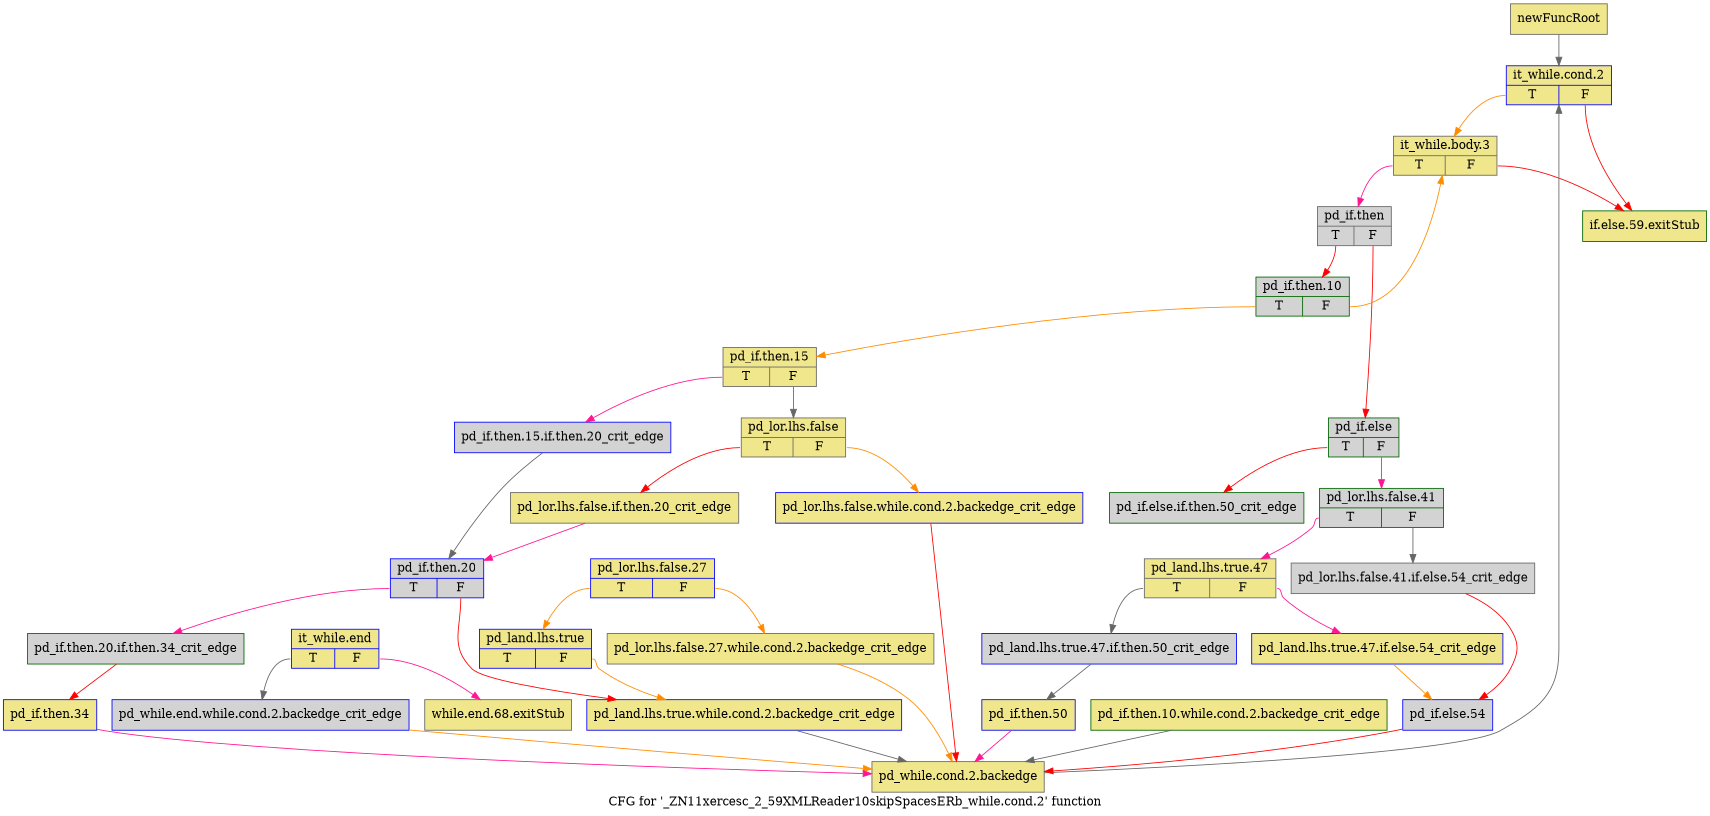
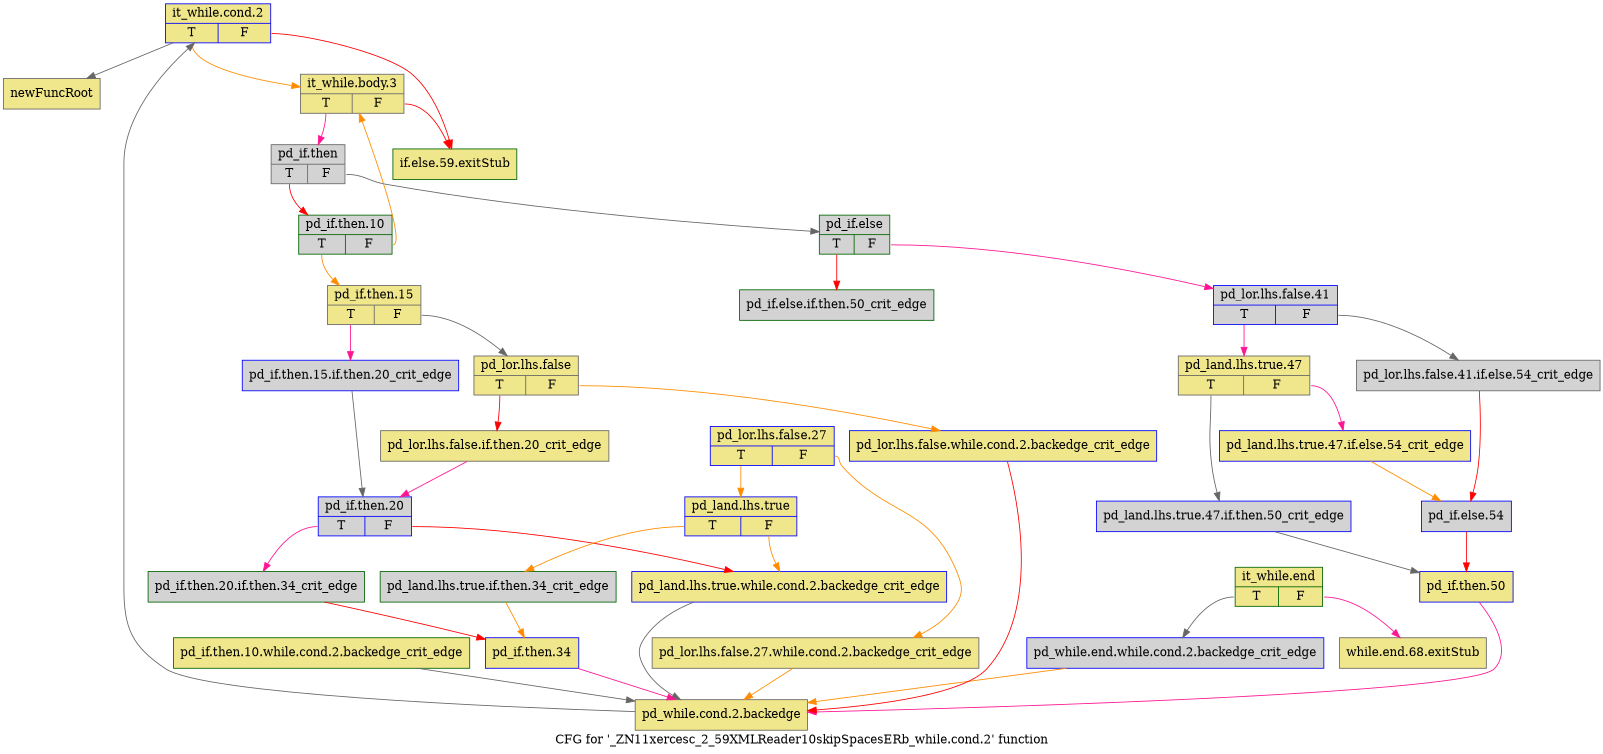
(1559, 46) -> (134, 59)
(1371, 328) -> (577, 211)
(1382, 508) -> (1275, 305)
none -> (498, 587)
(335, 649) -> (1279, 587)
(1229, 755) -> (1466, 547)
